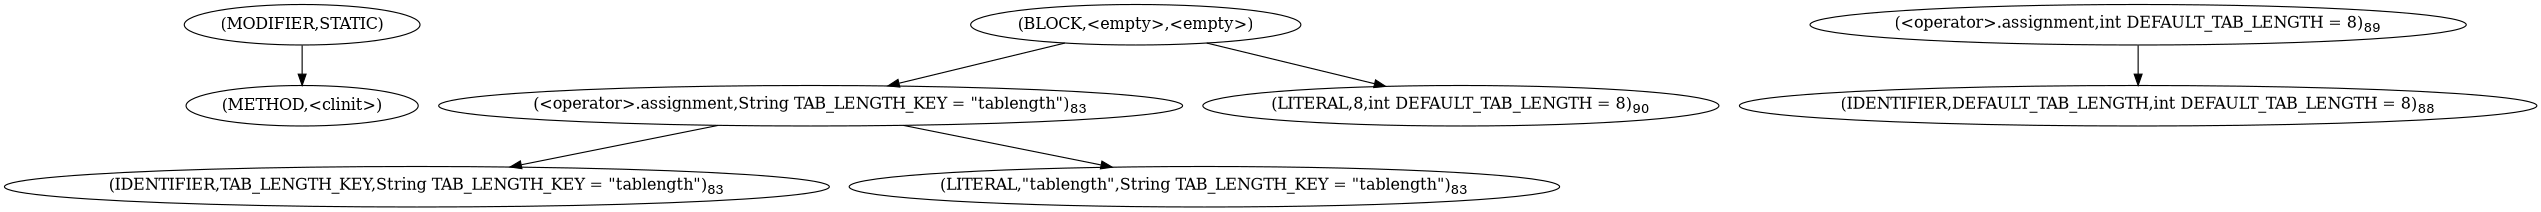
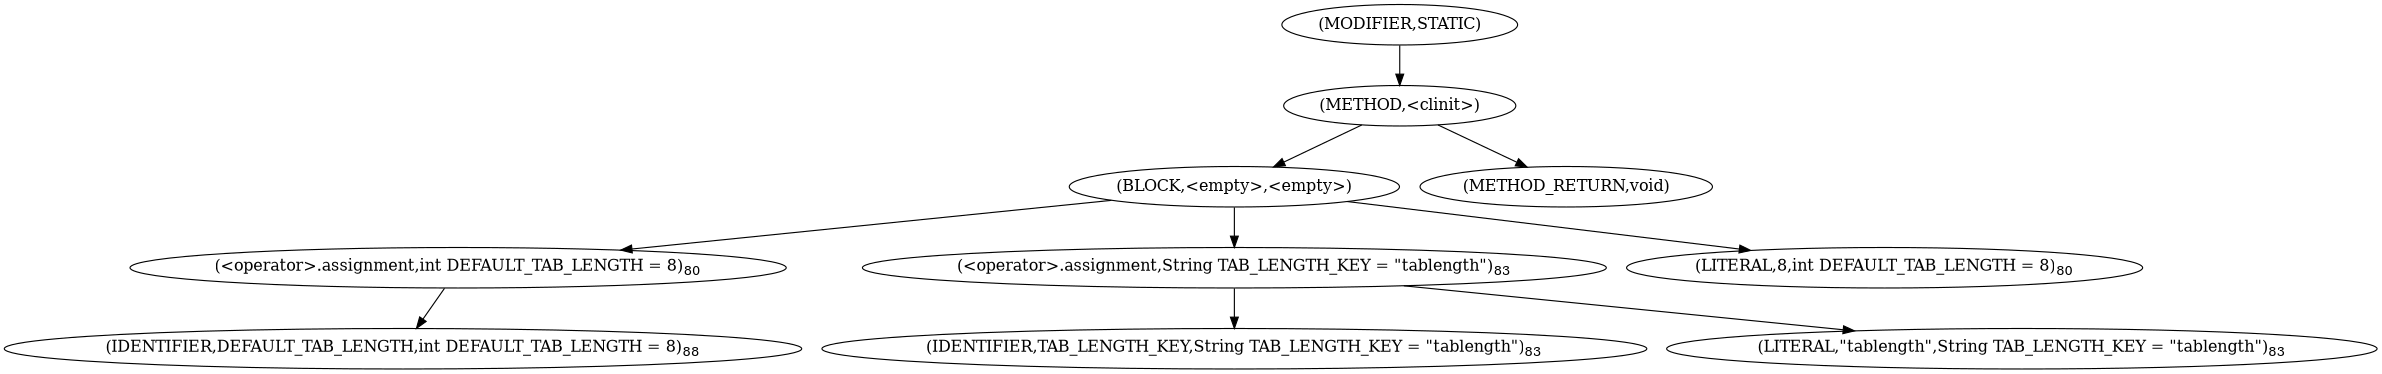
(2373, 23) -> (693, 266)
(1641, 104) -> (2065, 266)
none -> (1323, 143)
none -> (1566, 187)
none -> (872, 225)
